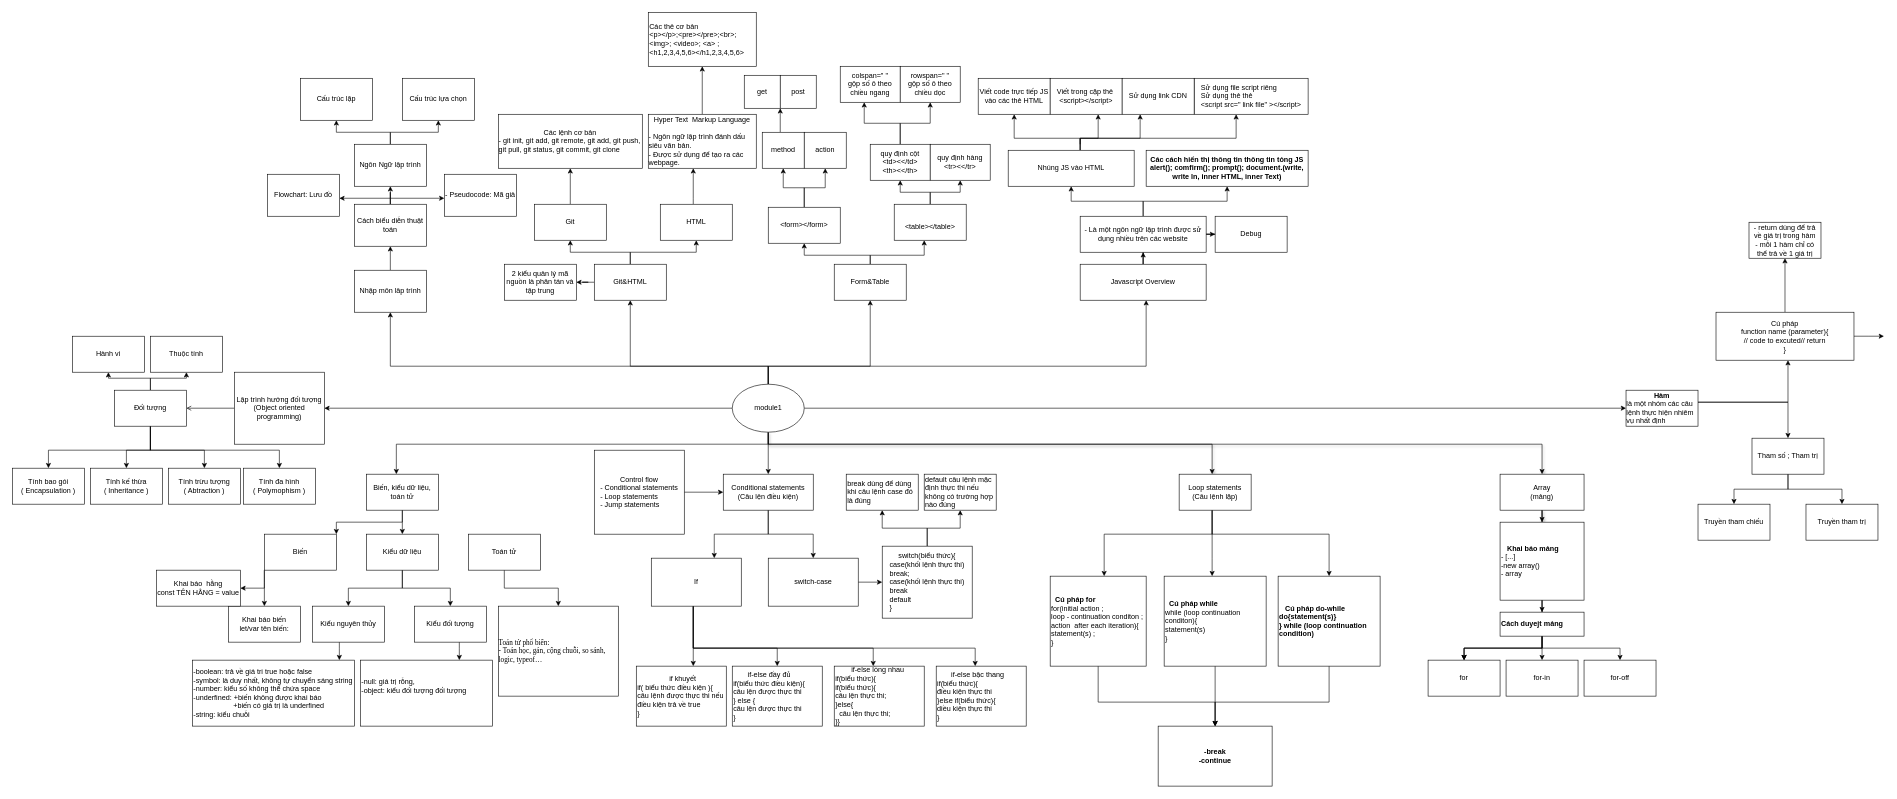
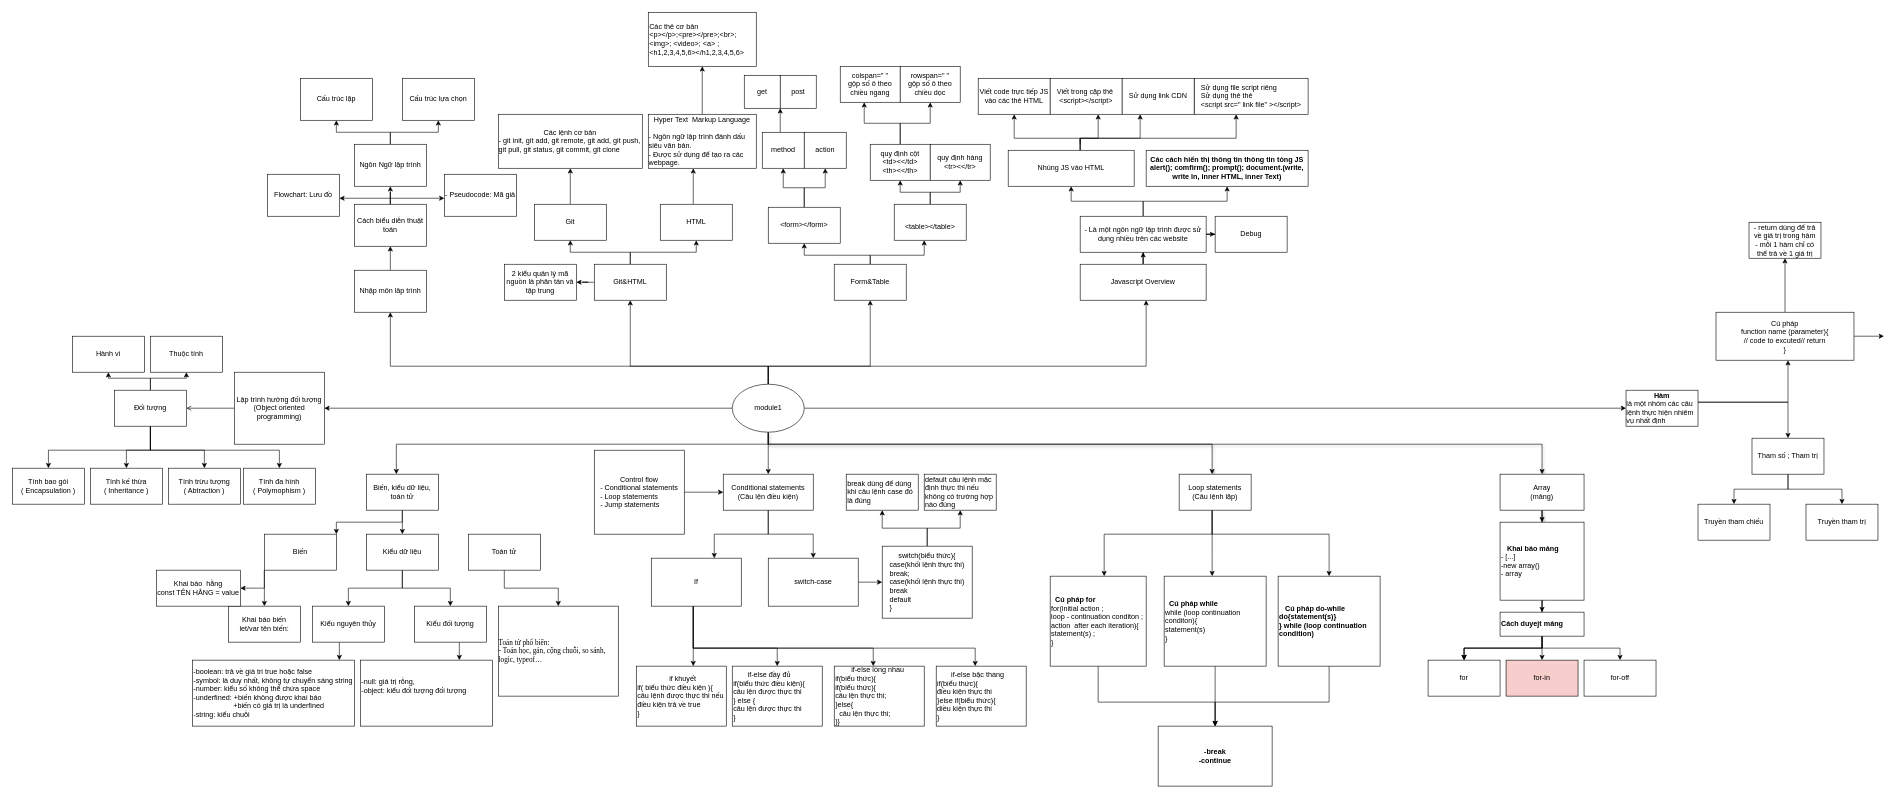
(1542, 678) -> (1542, 678)
